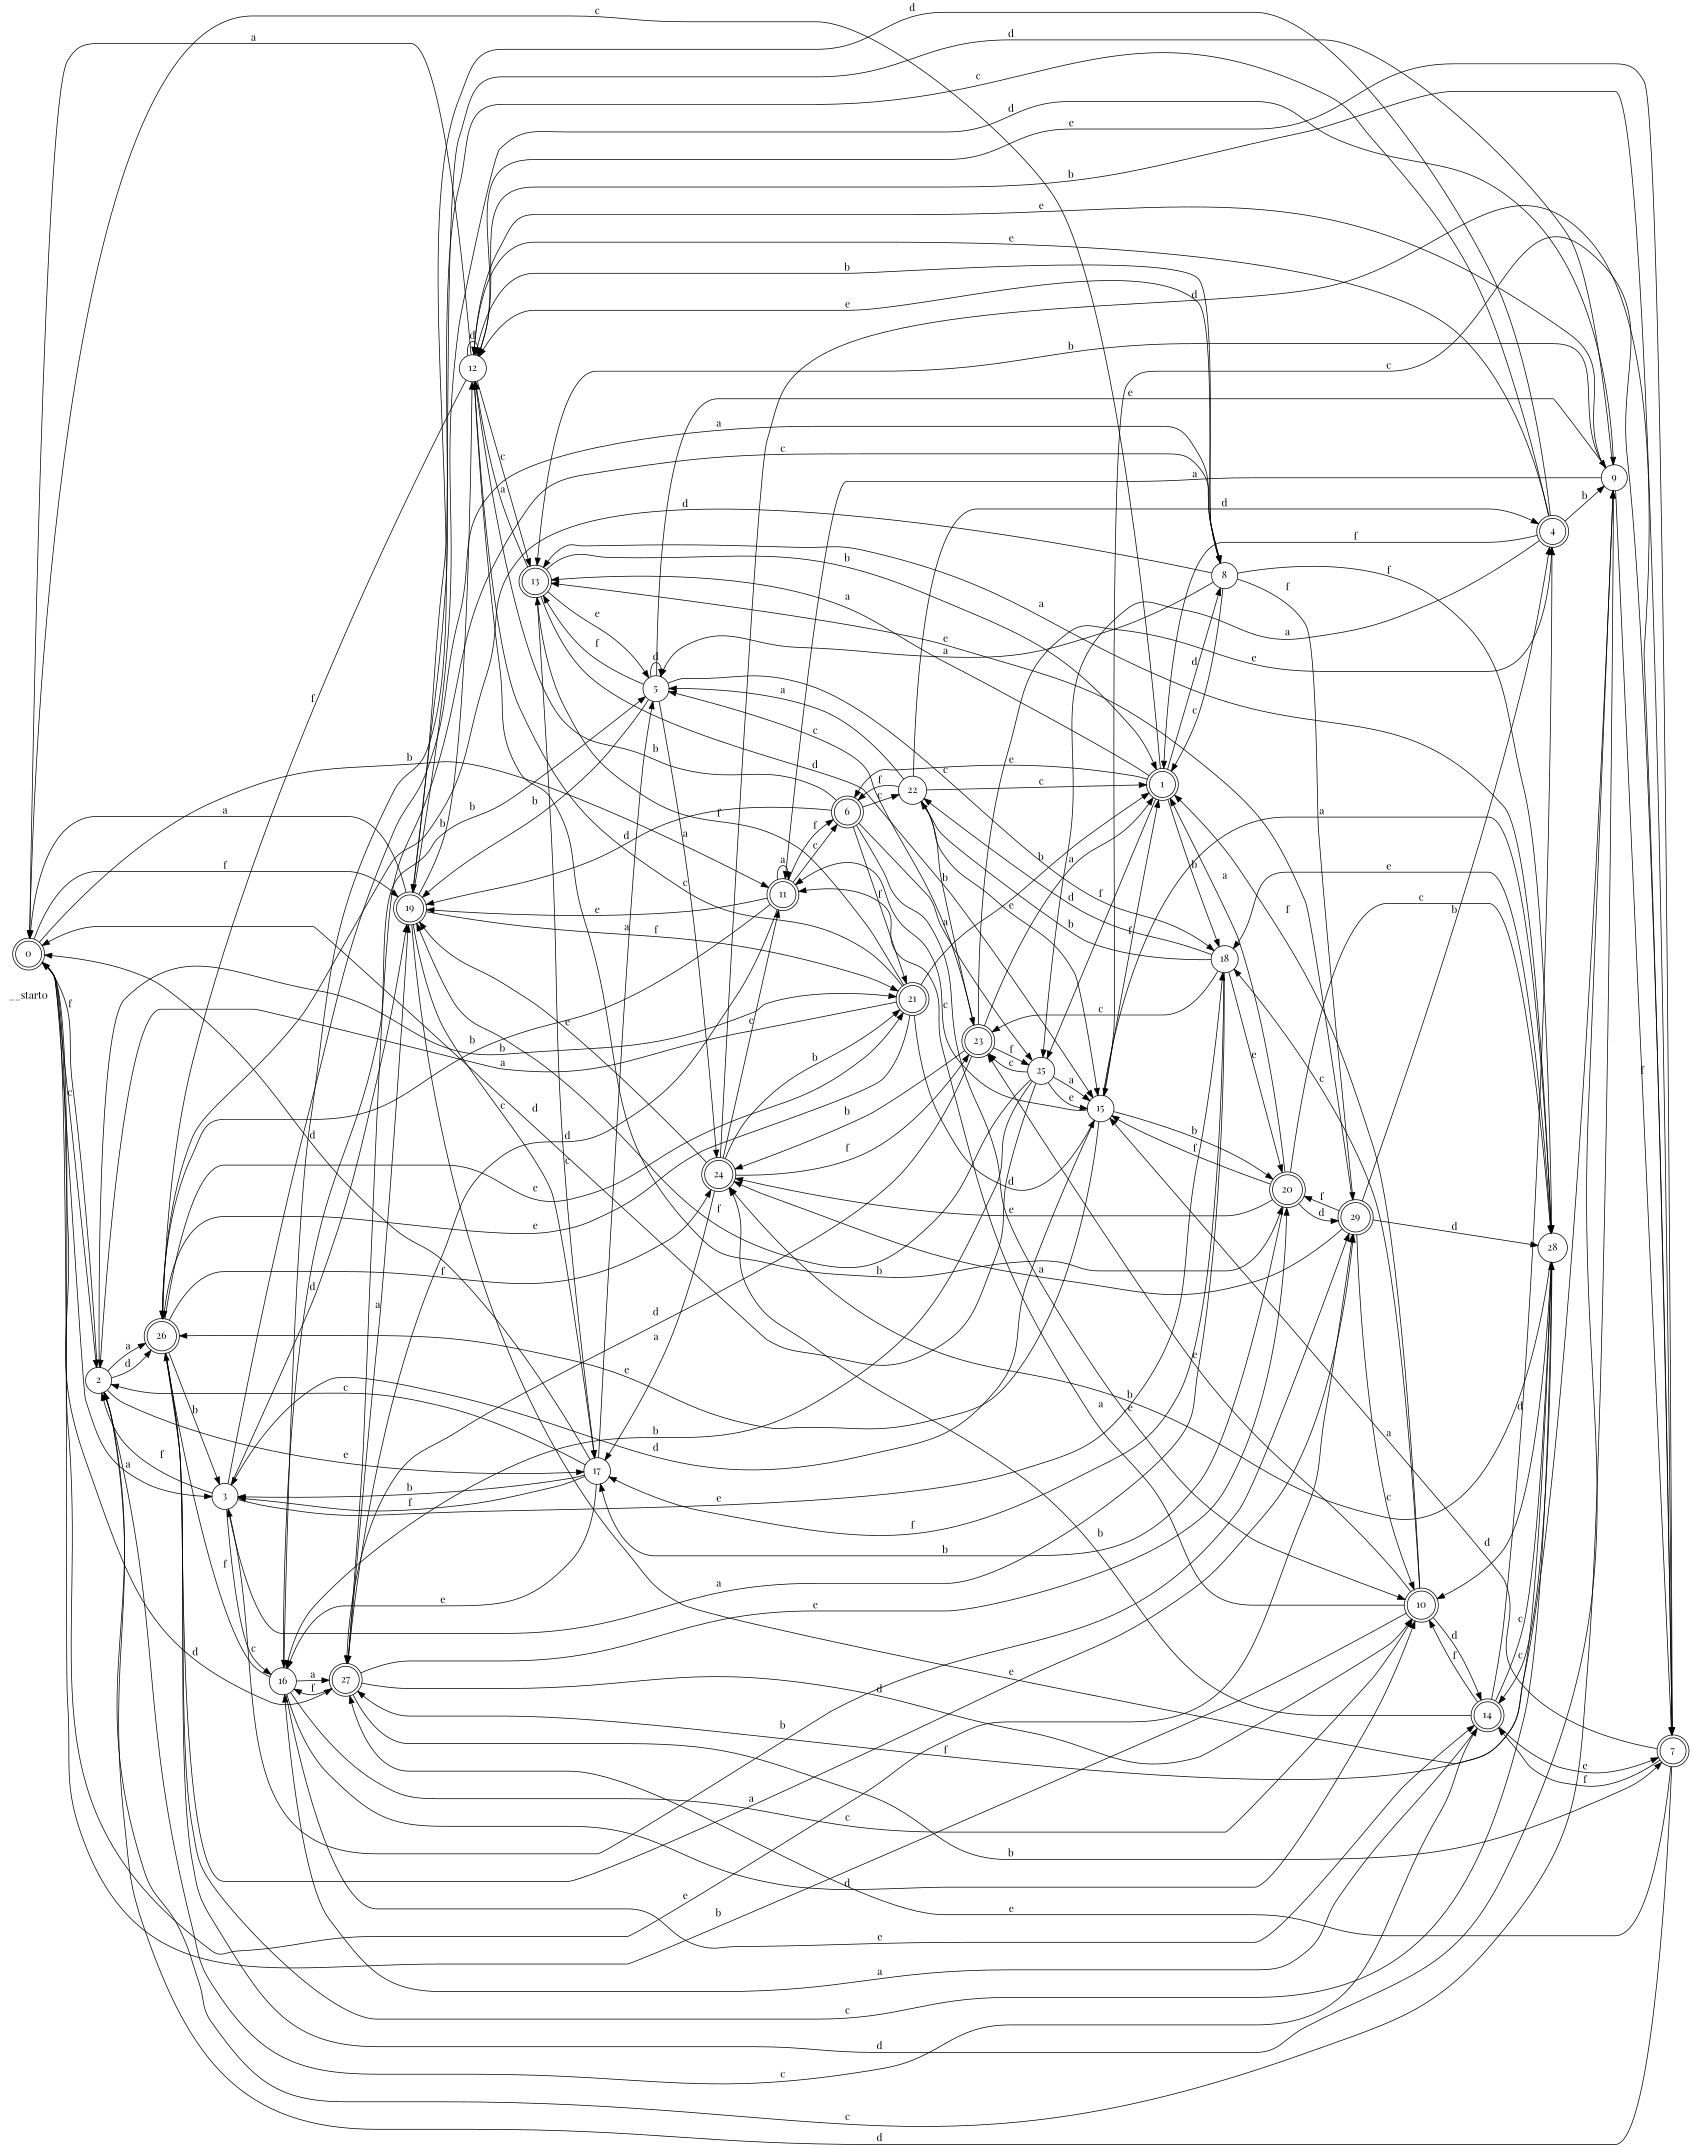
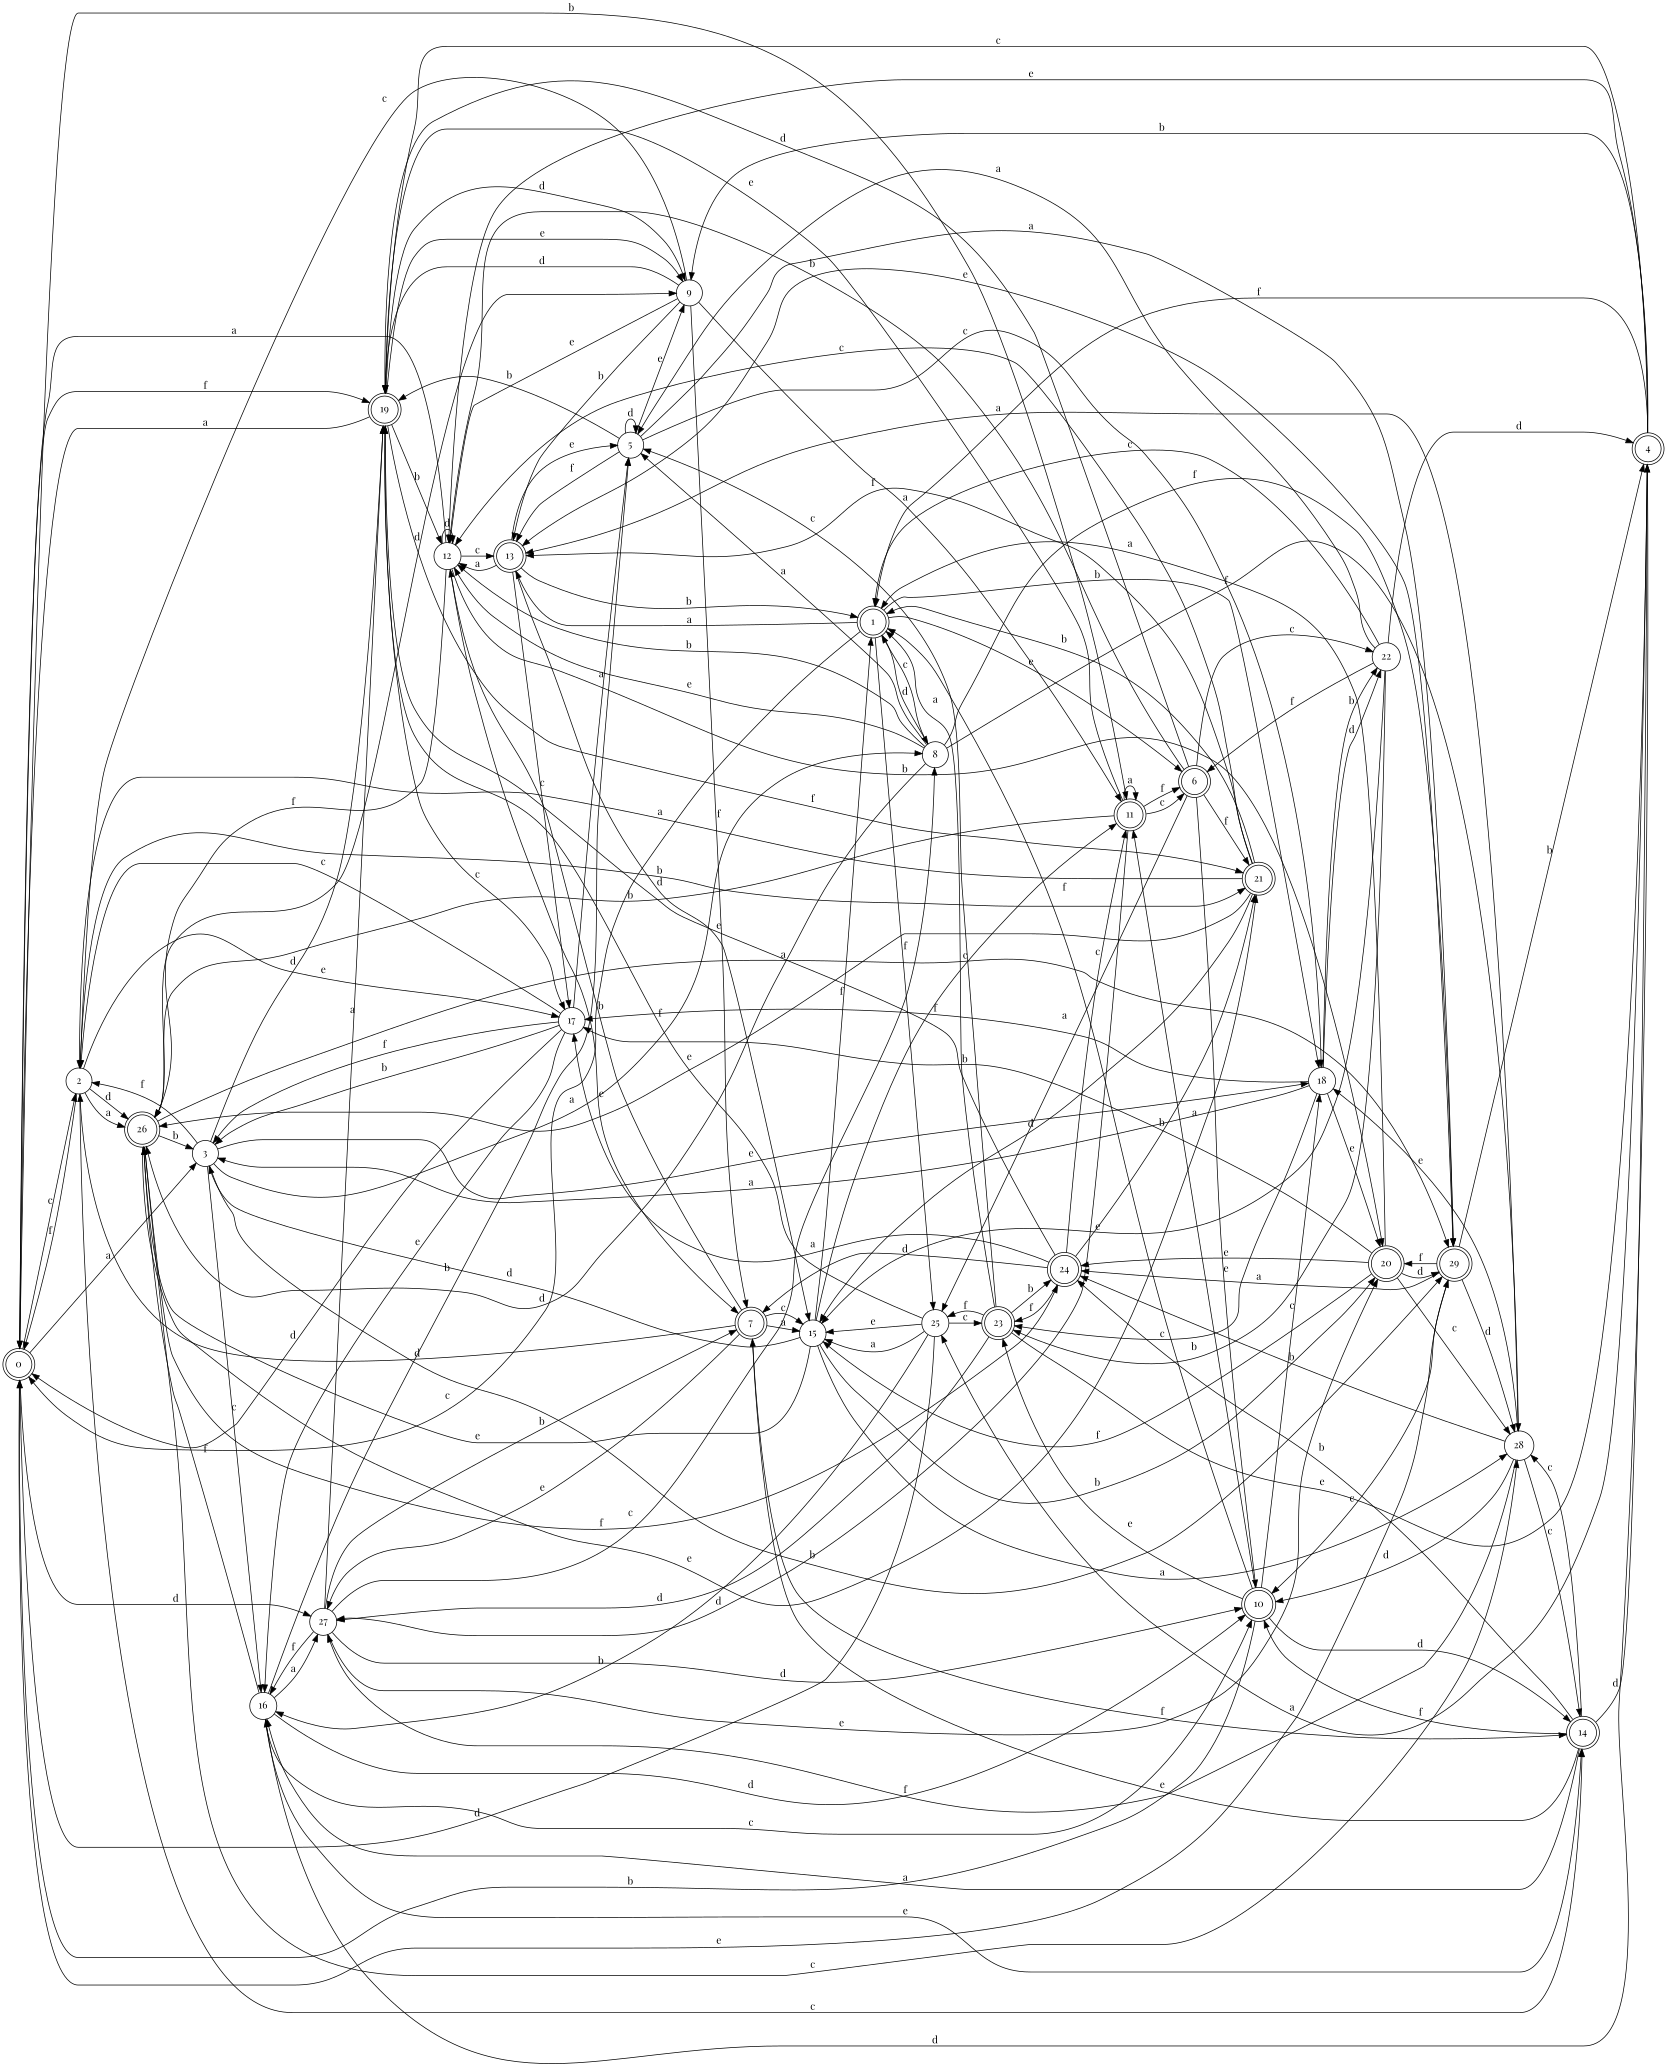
(694, 925) -> (1362, 396)
(29, 996) -> none
(346, 1680) -> (323, 1622)
